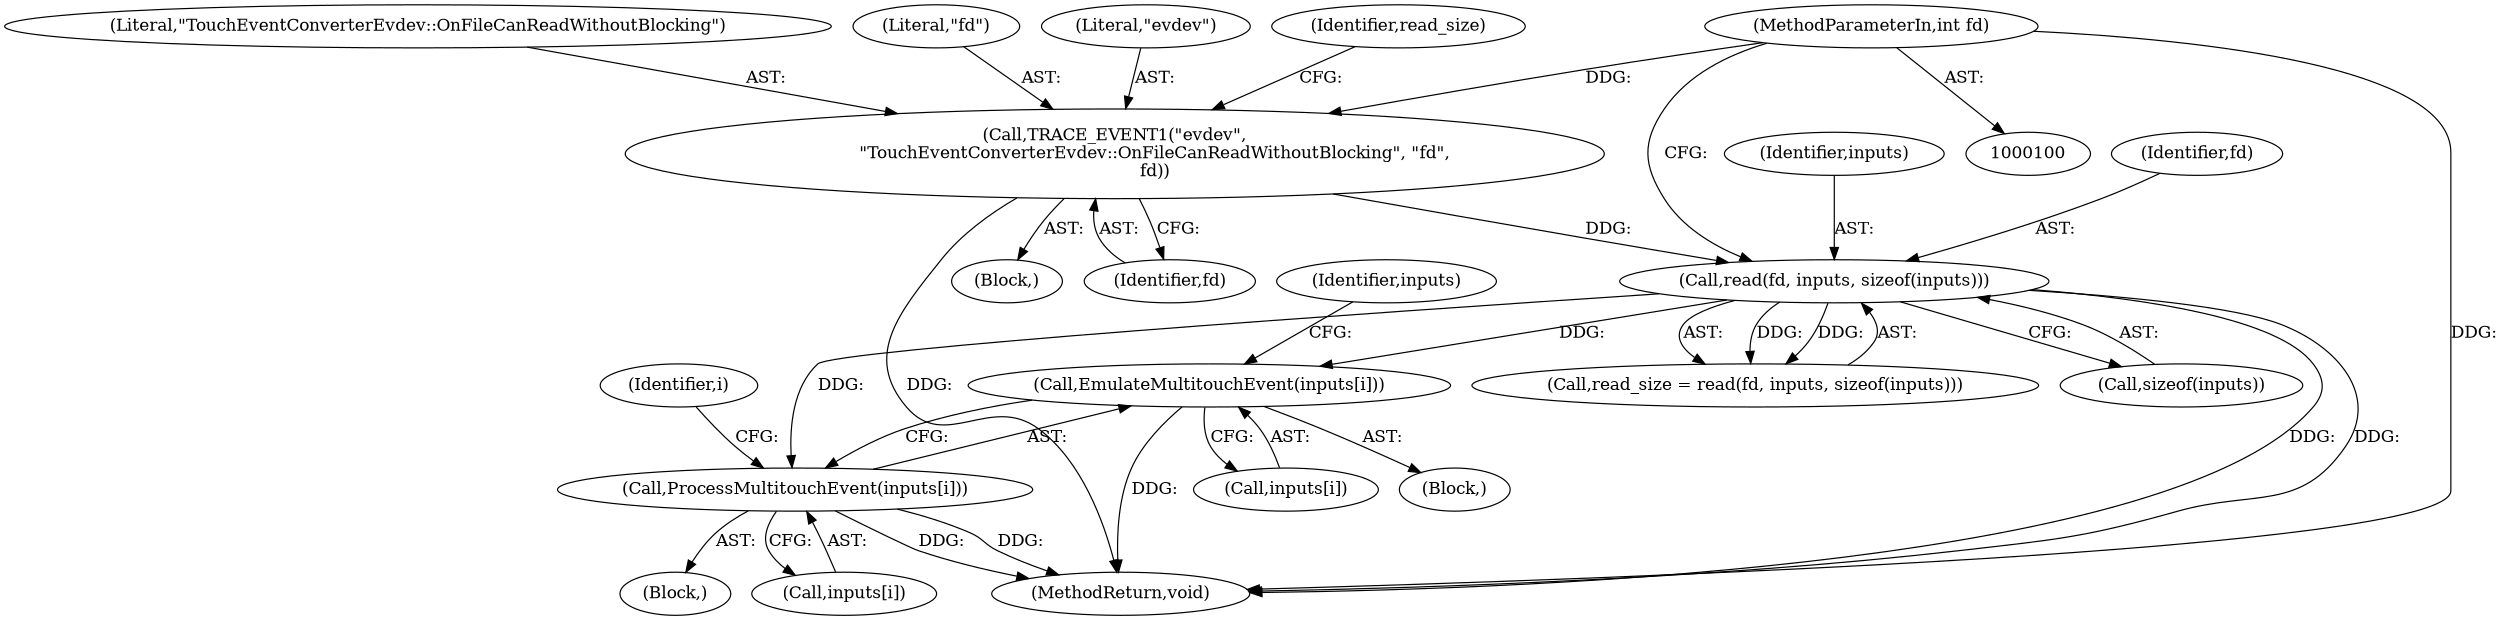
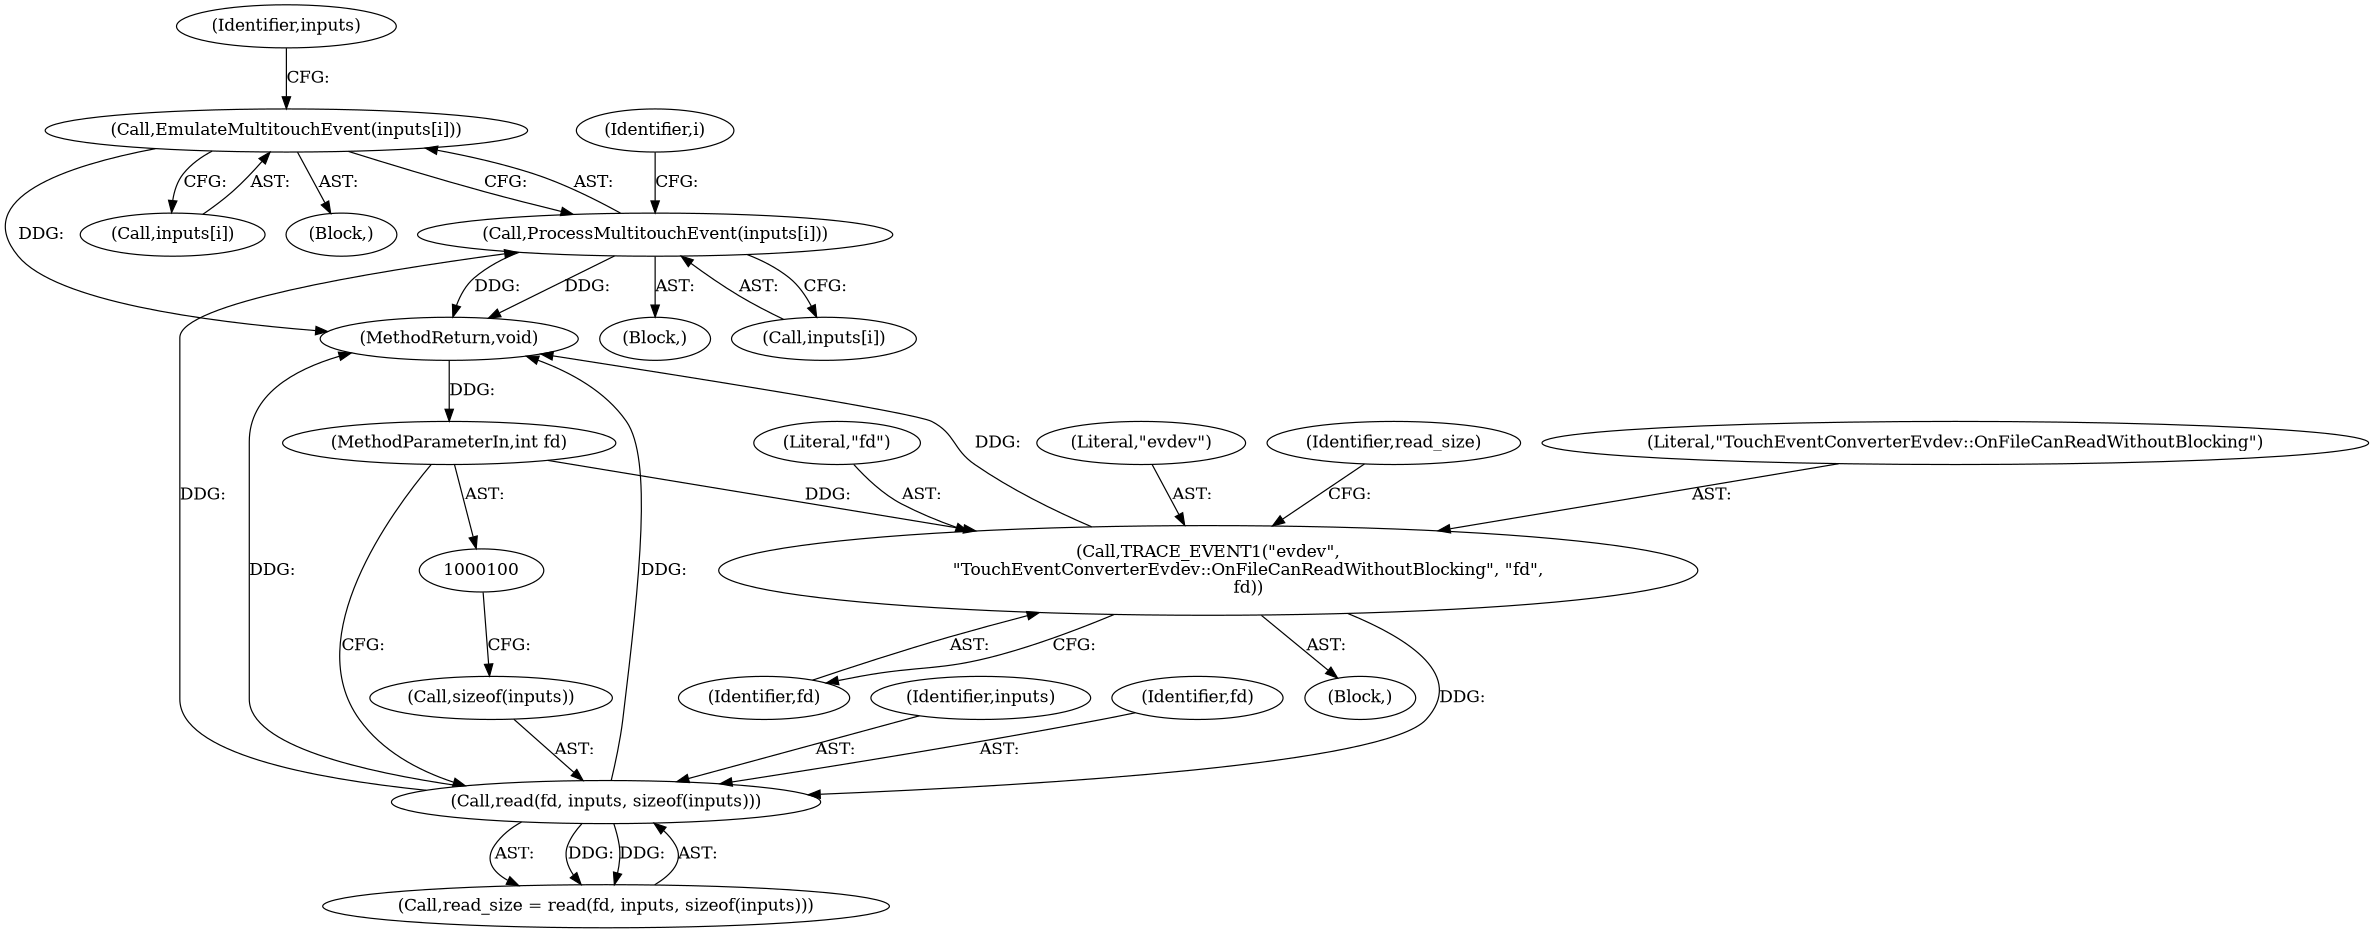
(1529, 332) -> none
(2005, 333) -> (486, 628)
(2255, 536) -> (449, 385)
